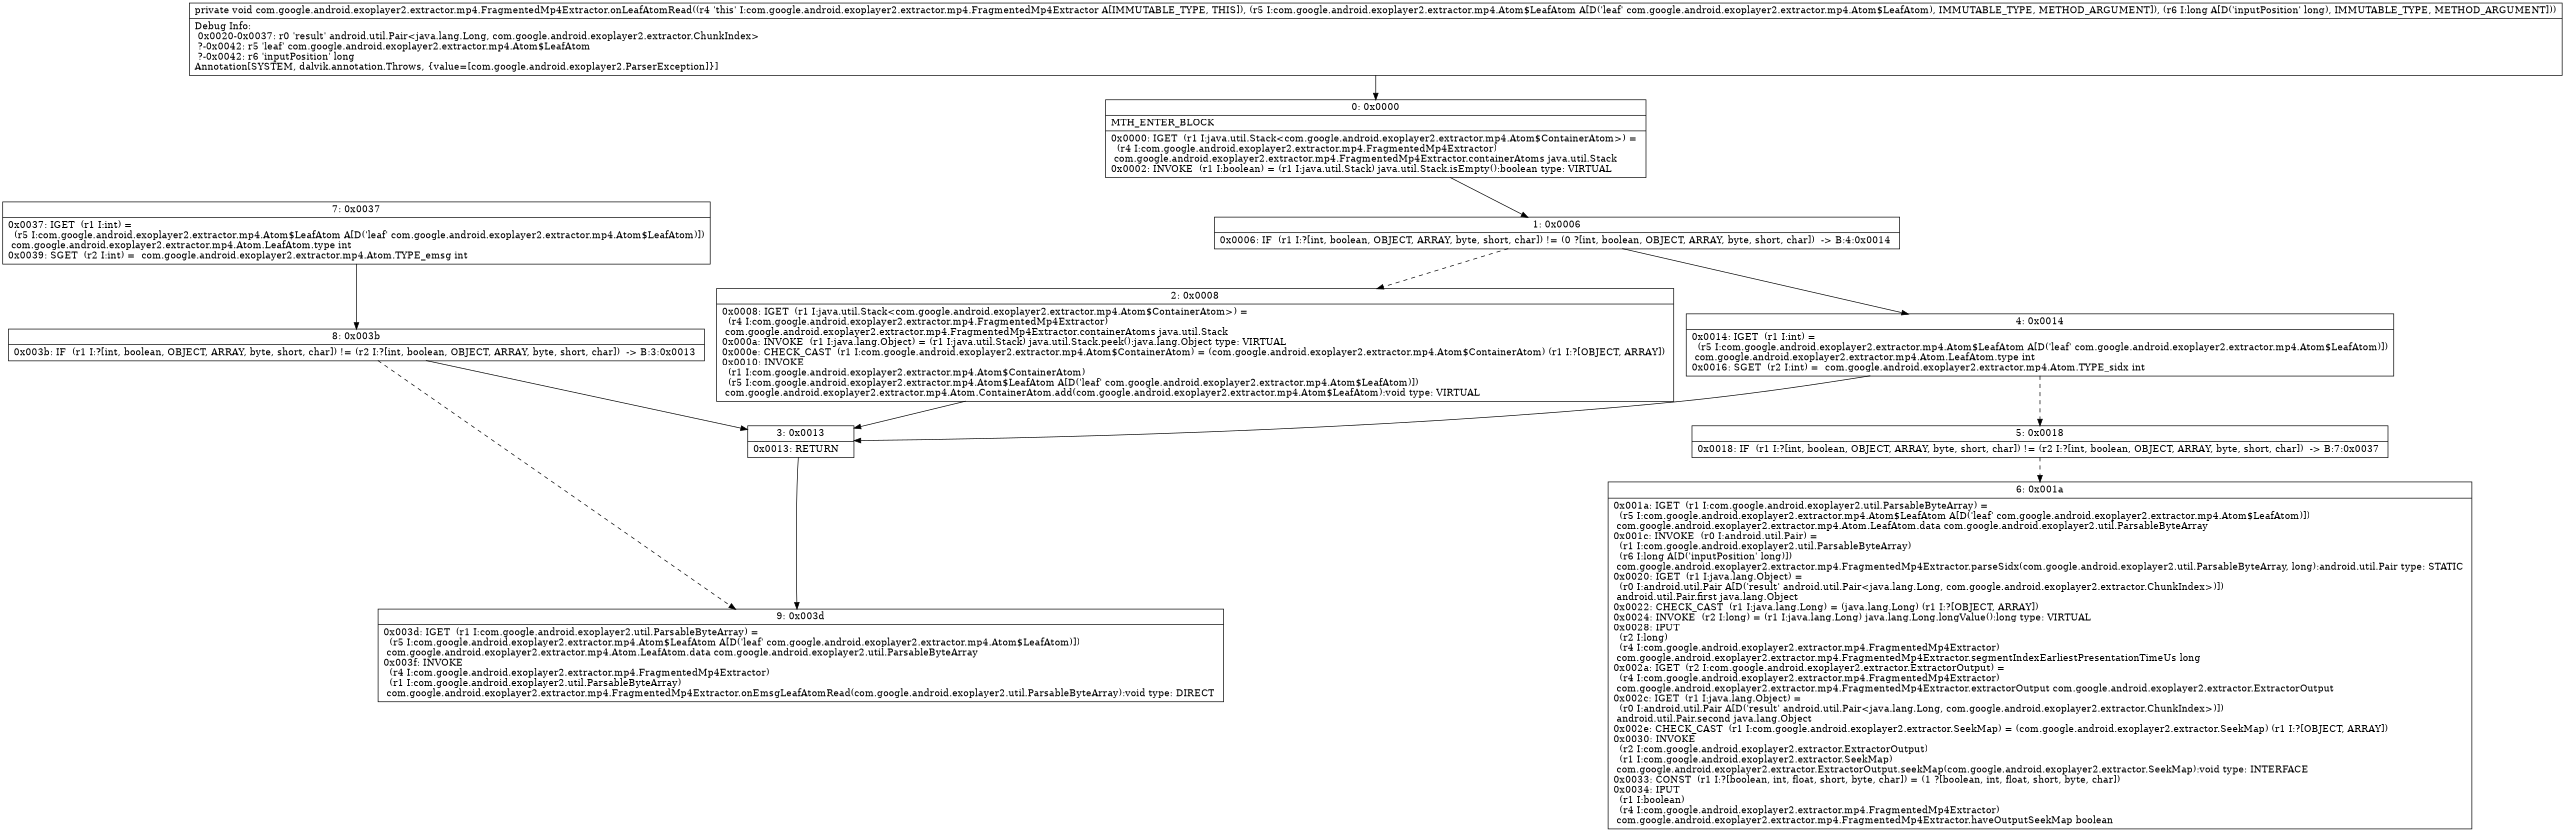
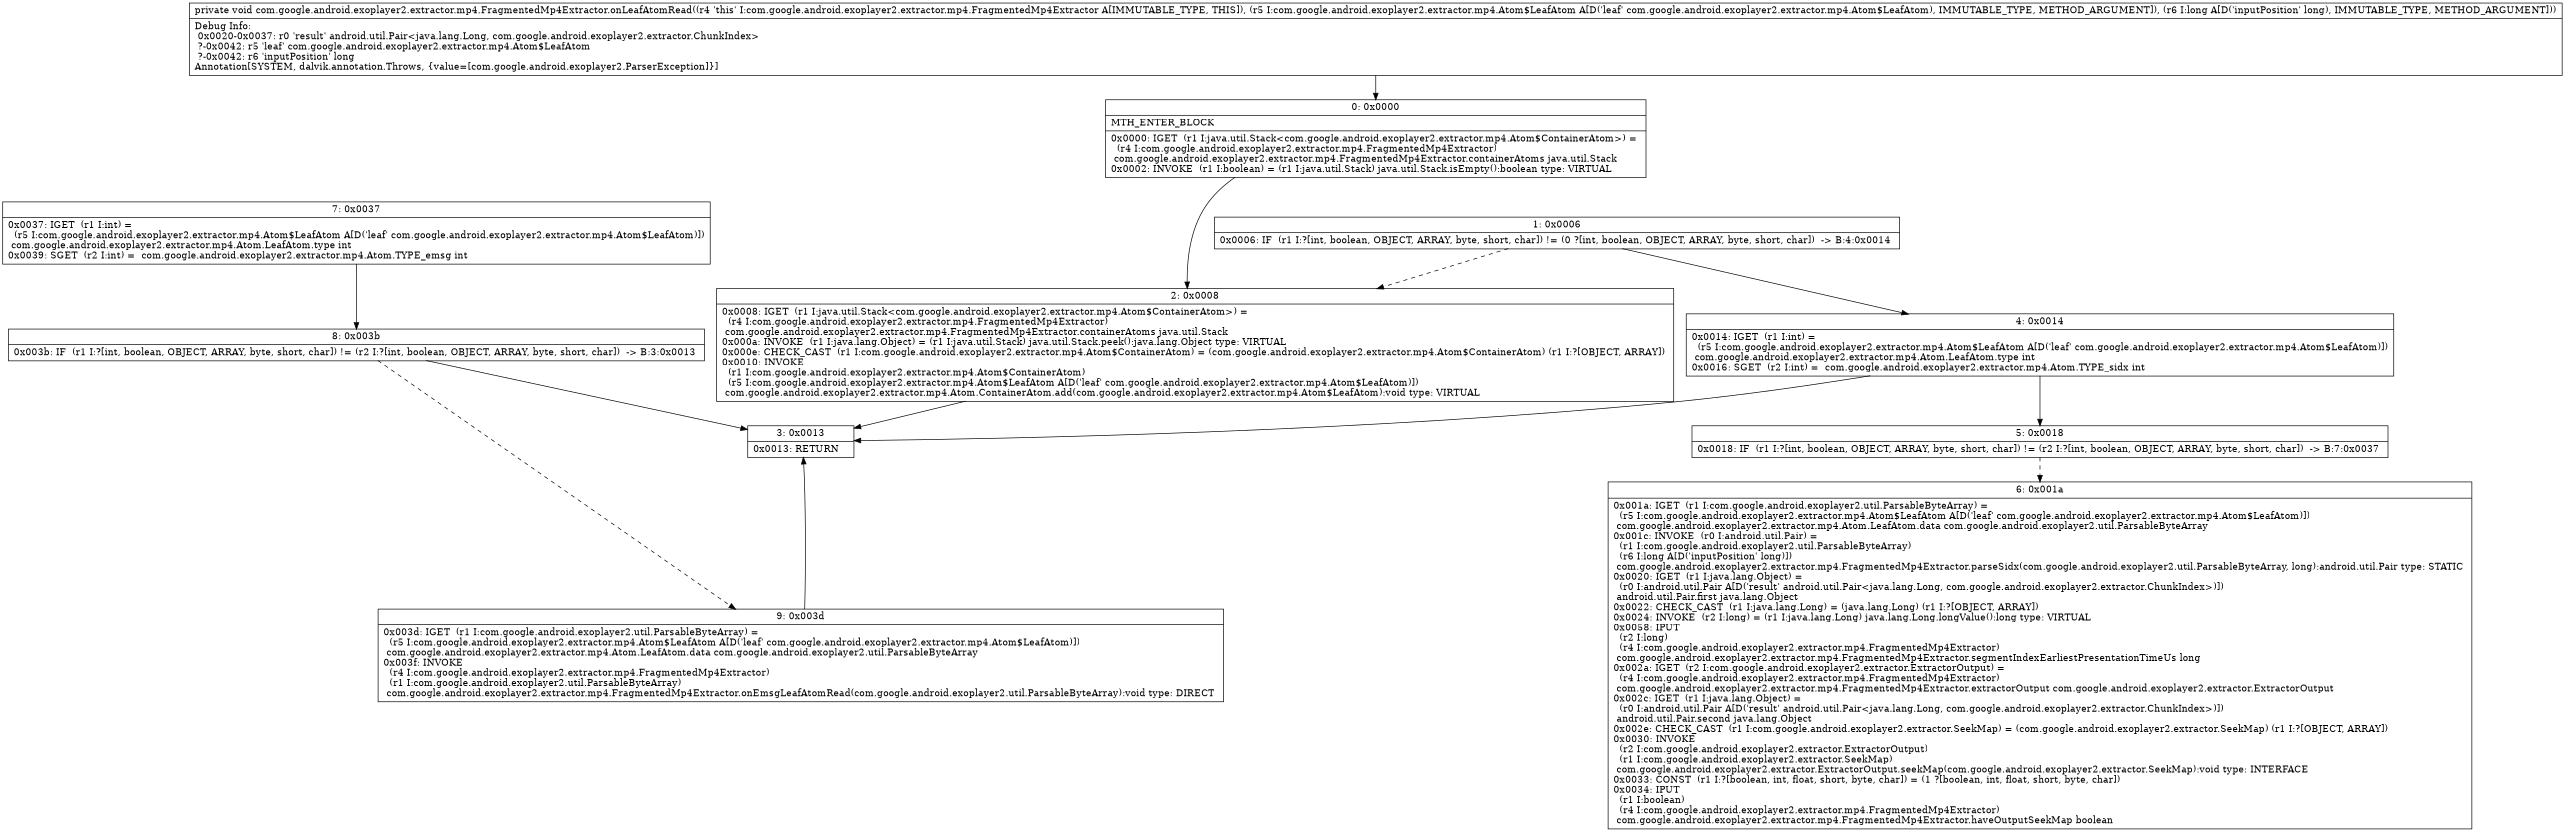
(1486, 196) -> (1197, 223)
(2040, 397) -> (2040, 397)
(796, 530) -> (805, 537)
(1650, 628) -> (1650, 628)
